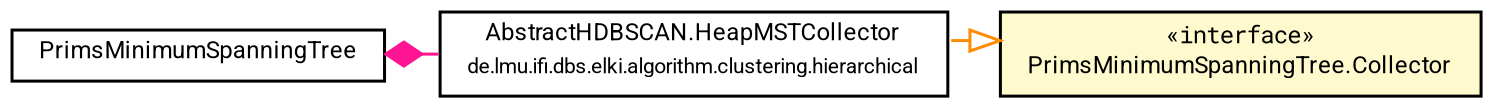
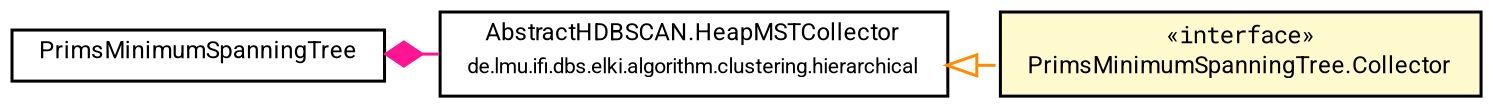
(958, 41) -> (989, 65)
